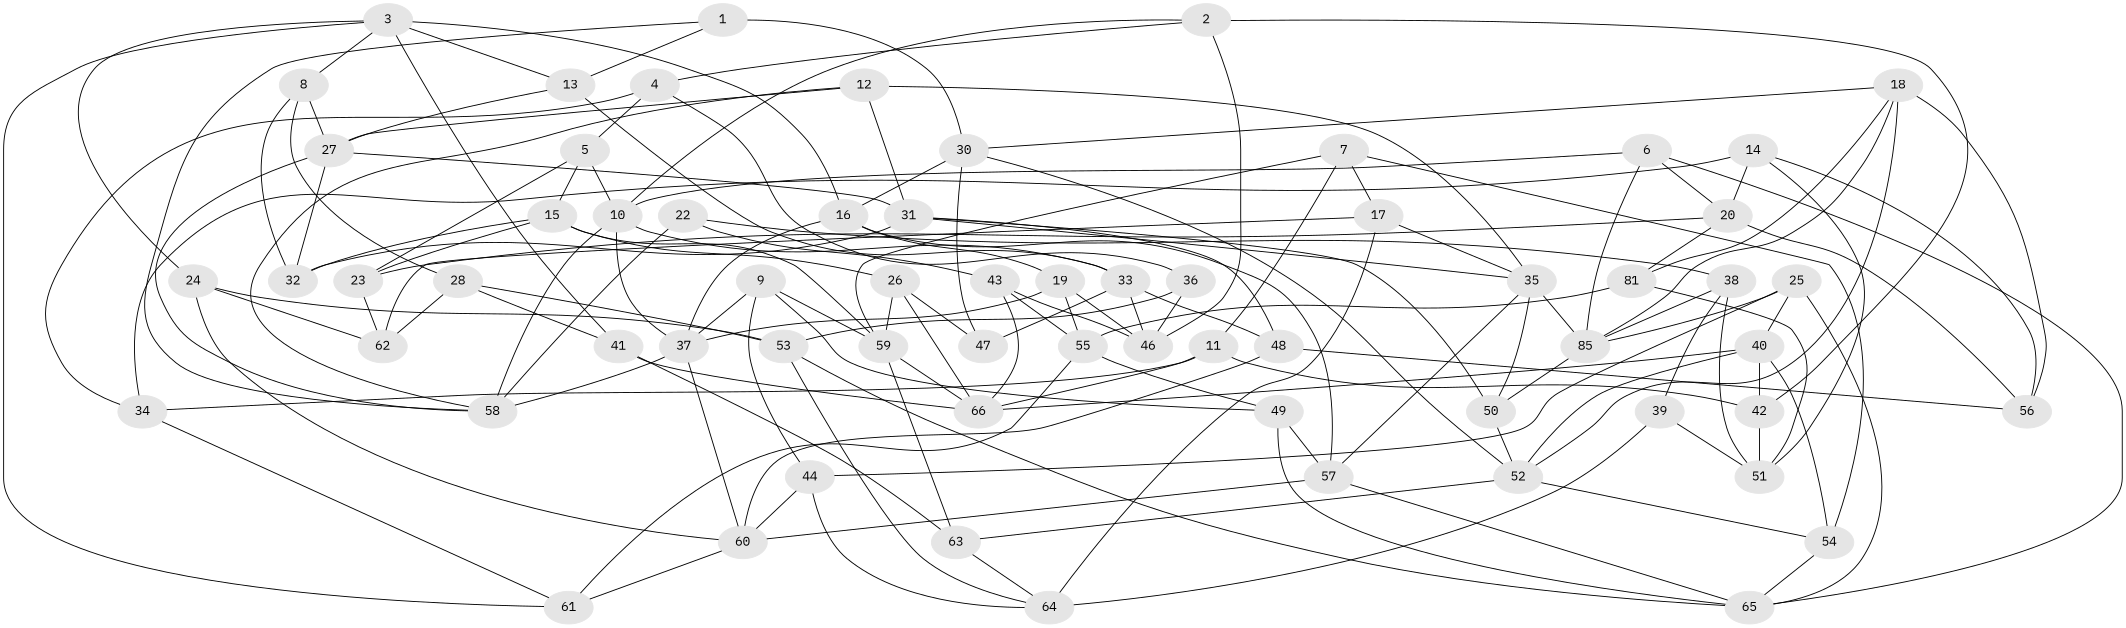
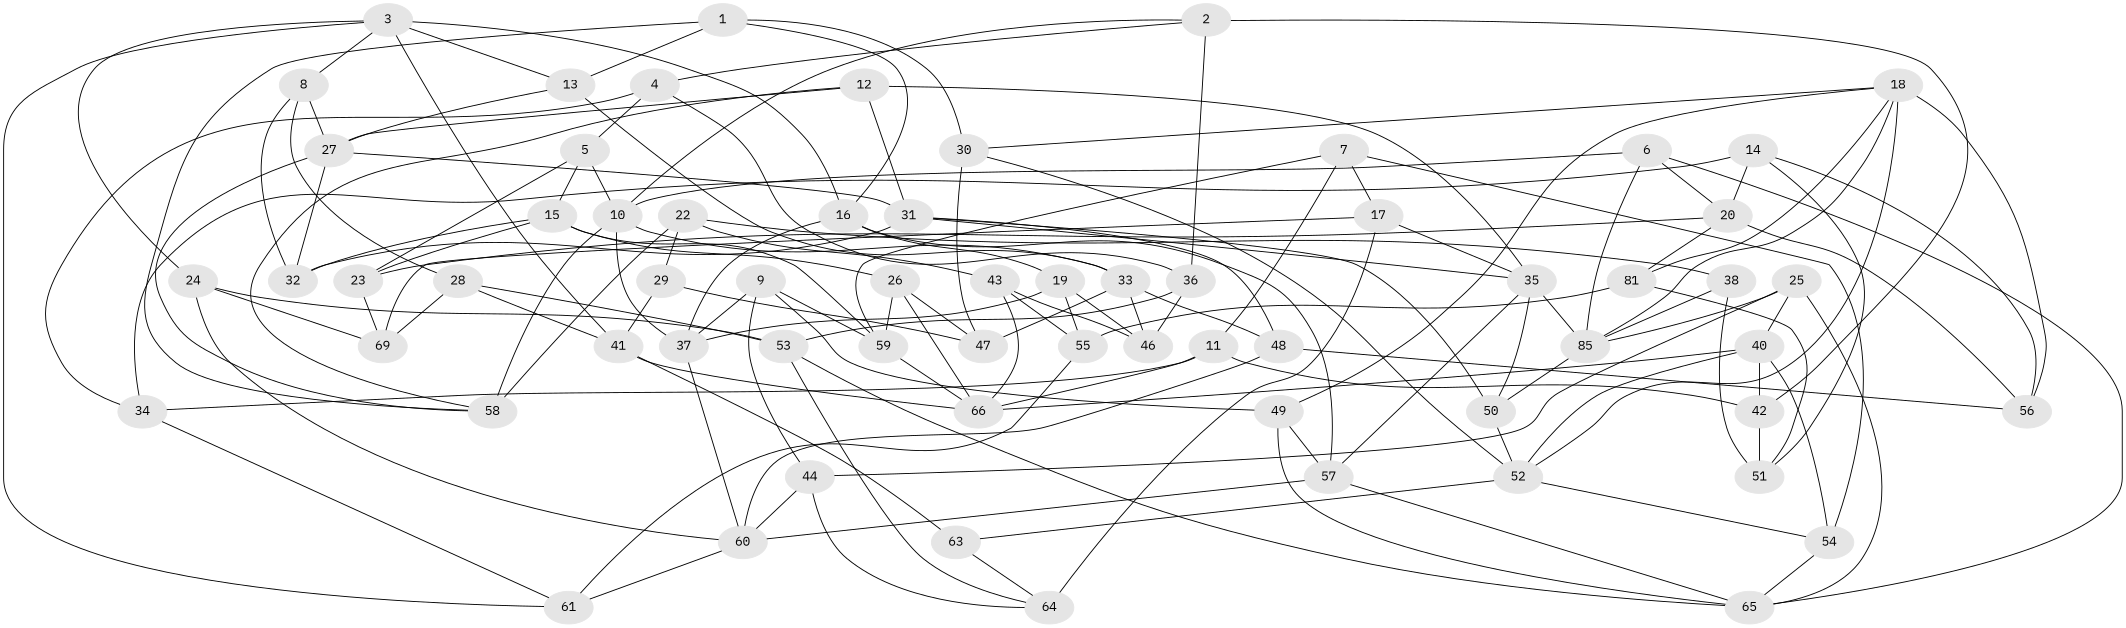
(893, 189) -> (893, 66)
(1241, 201) -> (1199, 150)
none -> (661, 281)
(383, 346) -> (383, 346)
(1170, 381) -> (1565, 169)
(591, 384) -> none
(1660, 412) -> none
(920, 444) -> none
